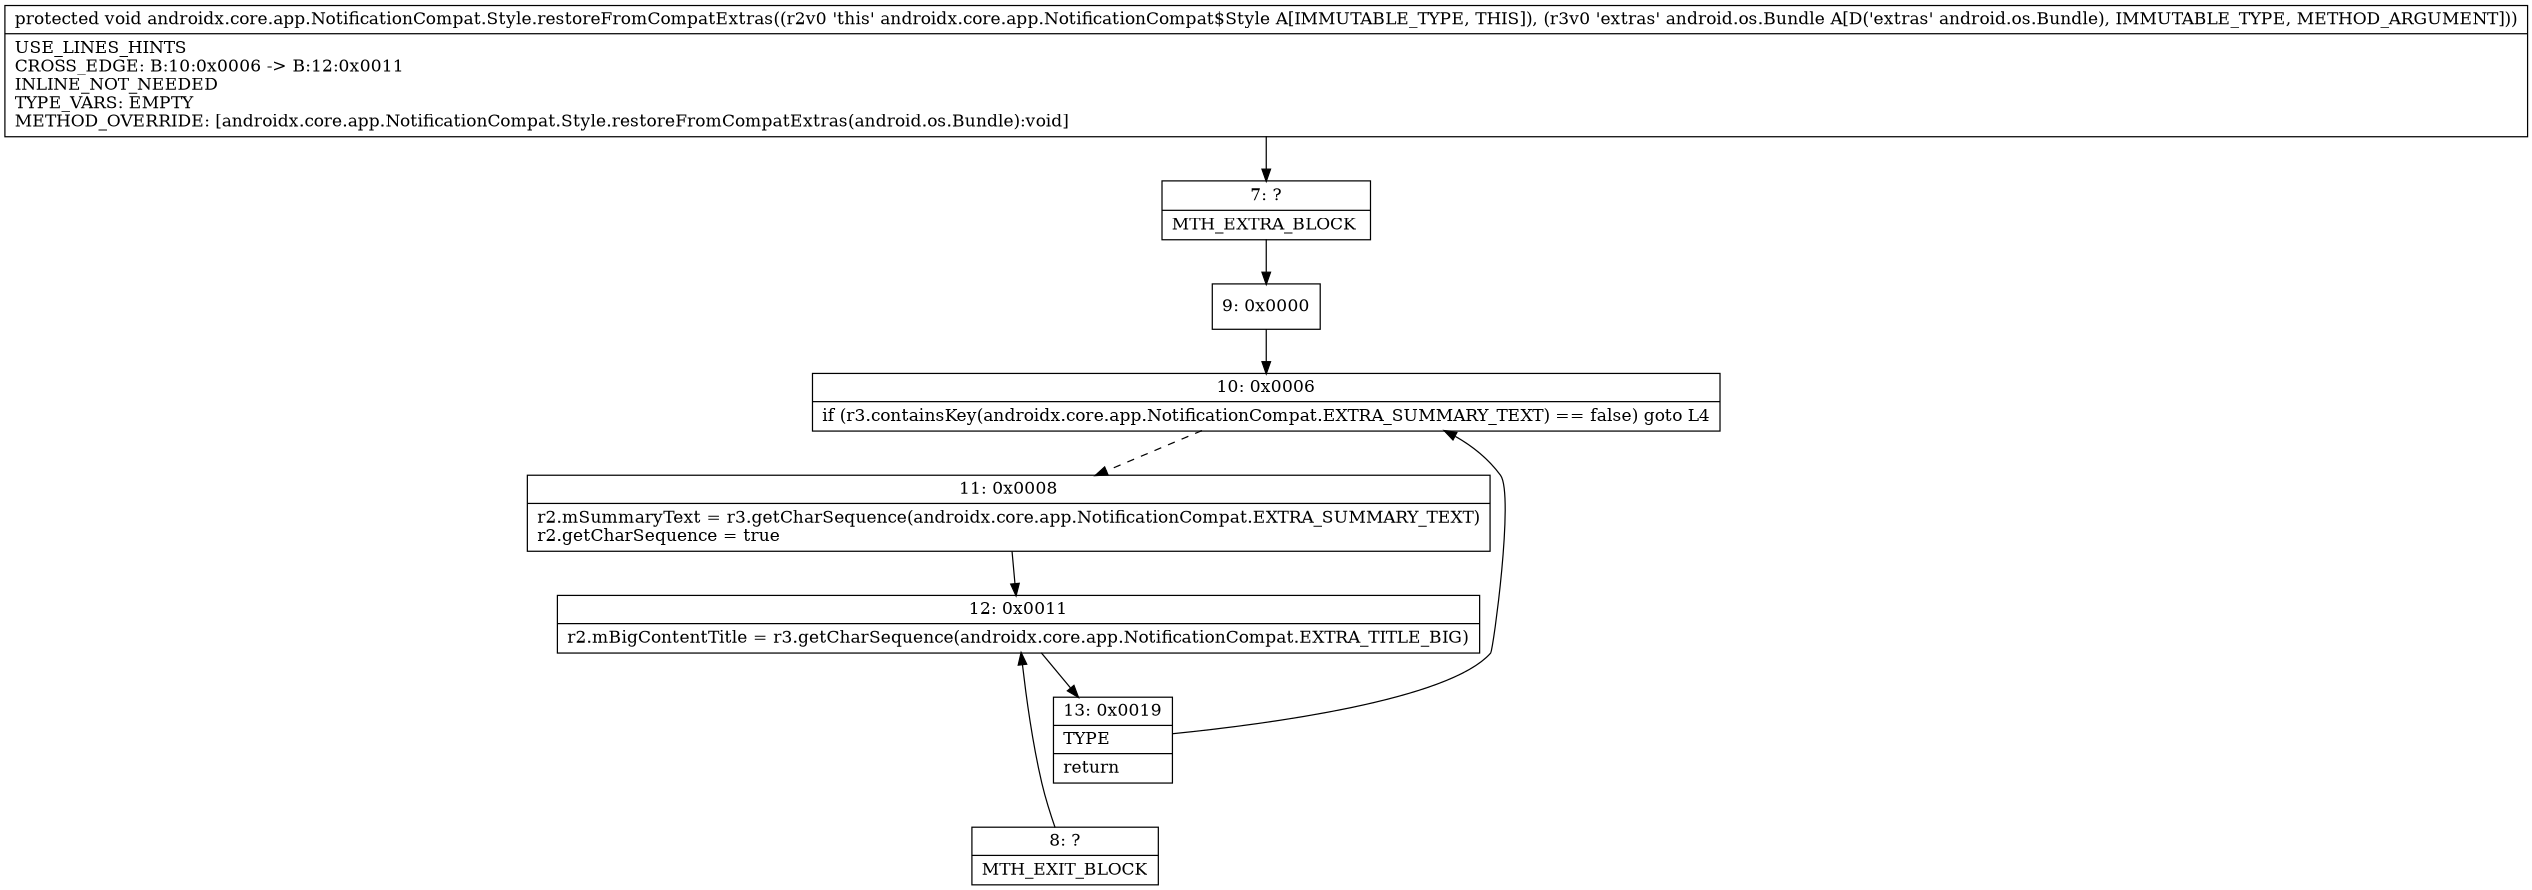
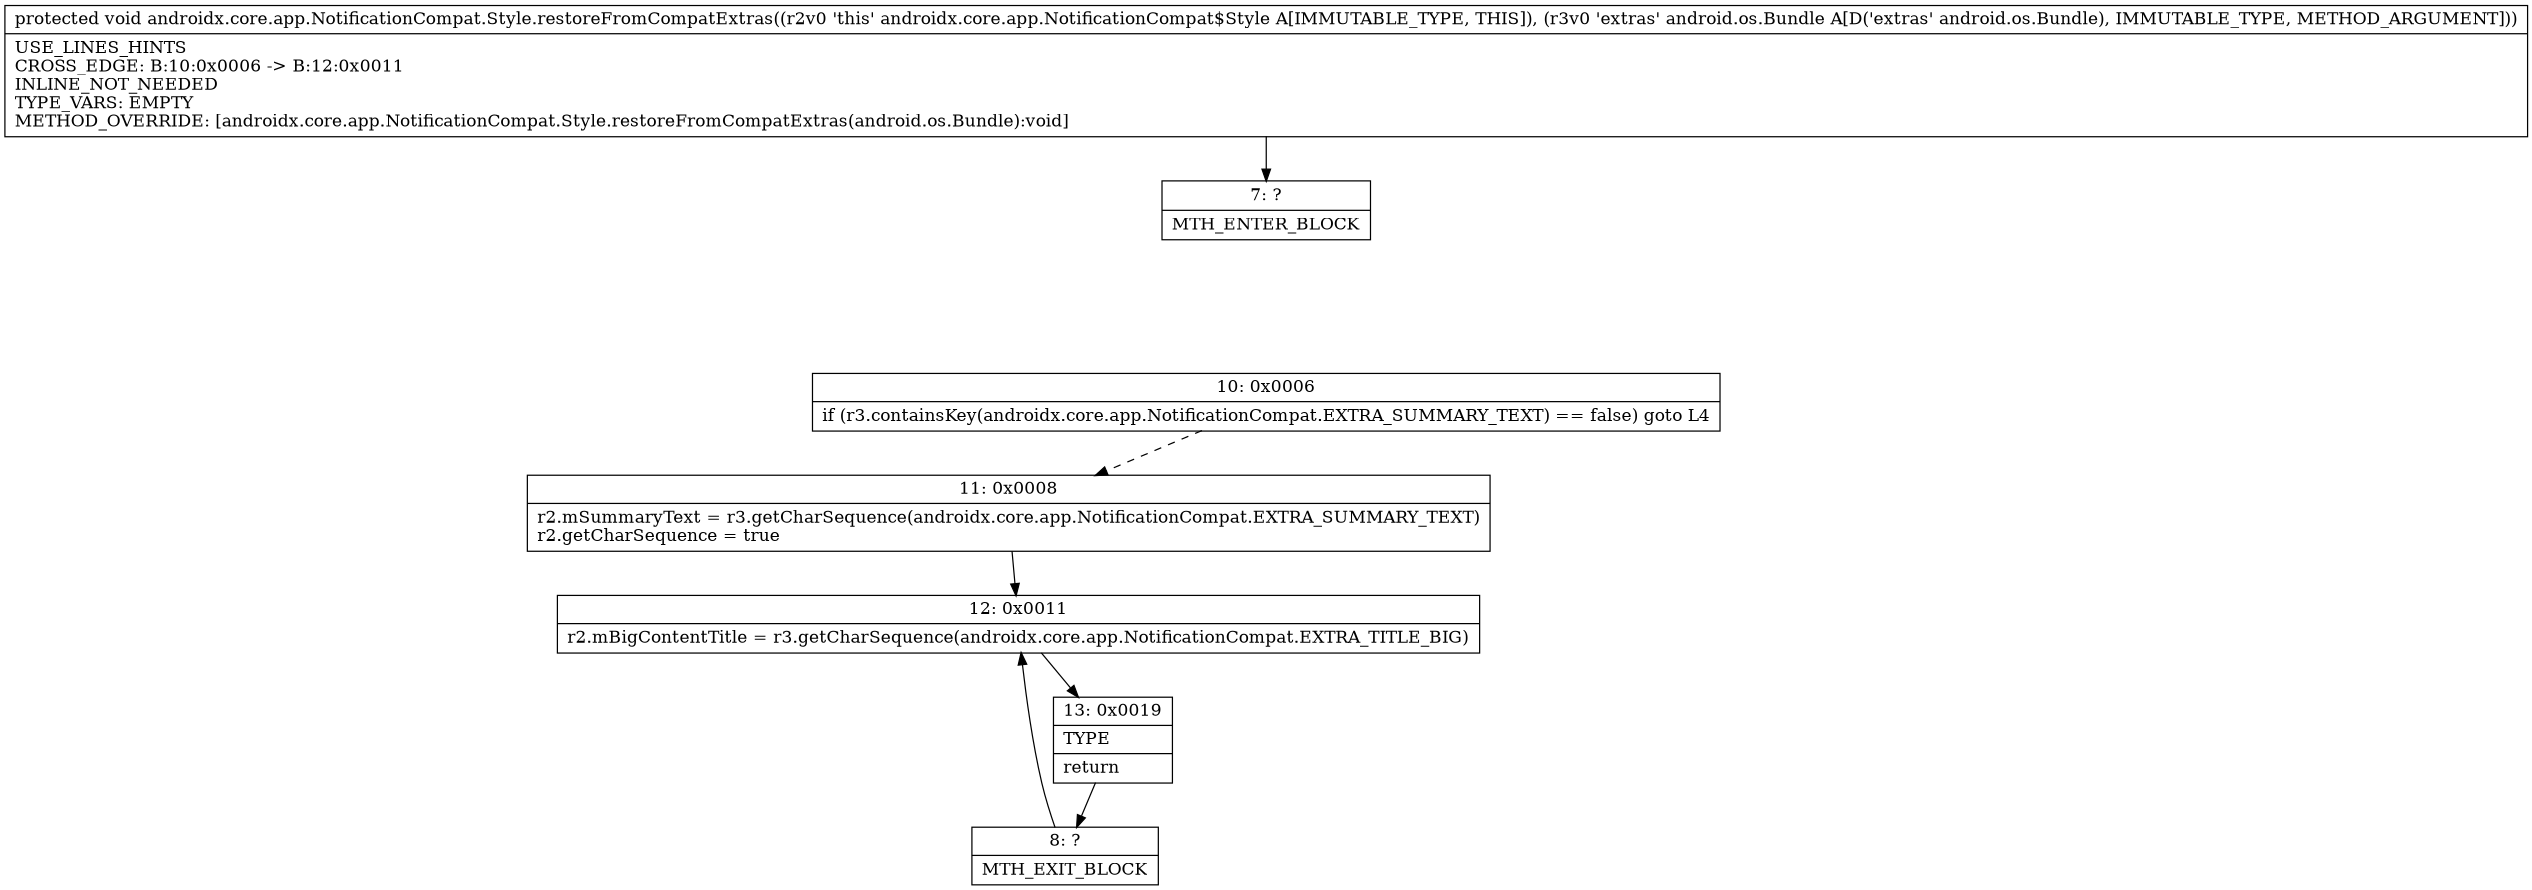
(1264, 224) -> (1266, 224)
(1266, 307) -> none
(1452, 677) -> (1089, 799)
